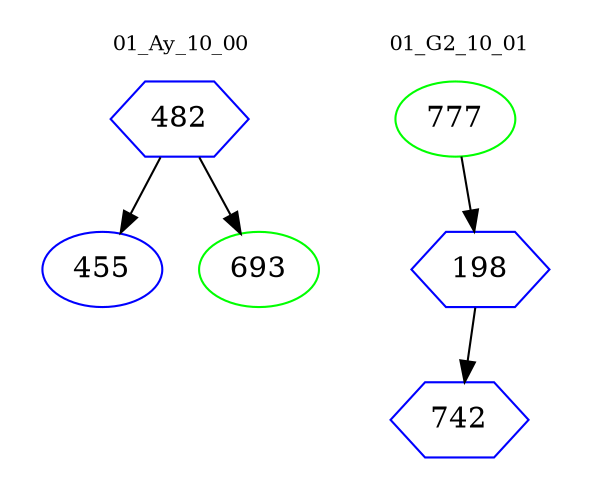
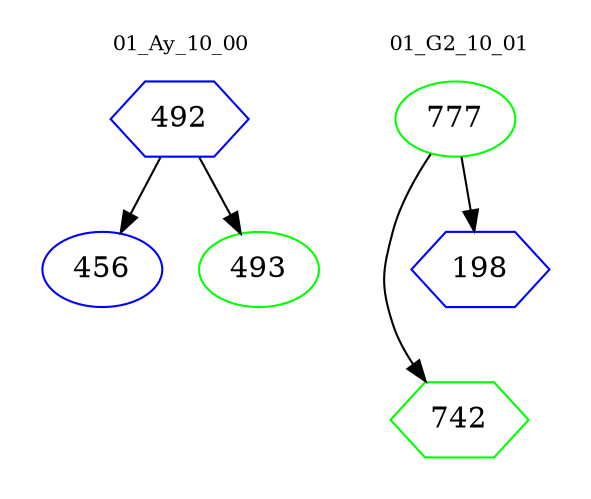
(180, 119) -> (180, 119)
(102, 269) -> (102, 269)
(259, 269) -> (259, 269)
(471, 334) -> (387, 257)
(460, 420) -> (460, 420)
